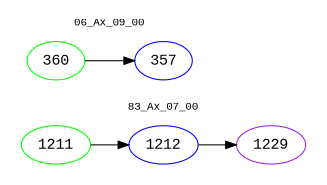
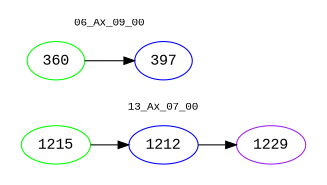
(164, 61) -> (164, 61)
(164, 107) -> (164, 107)
(56, 145) -> (56, 145)
